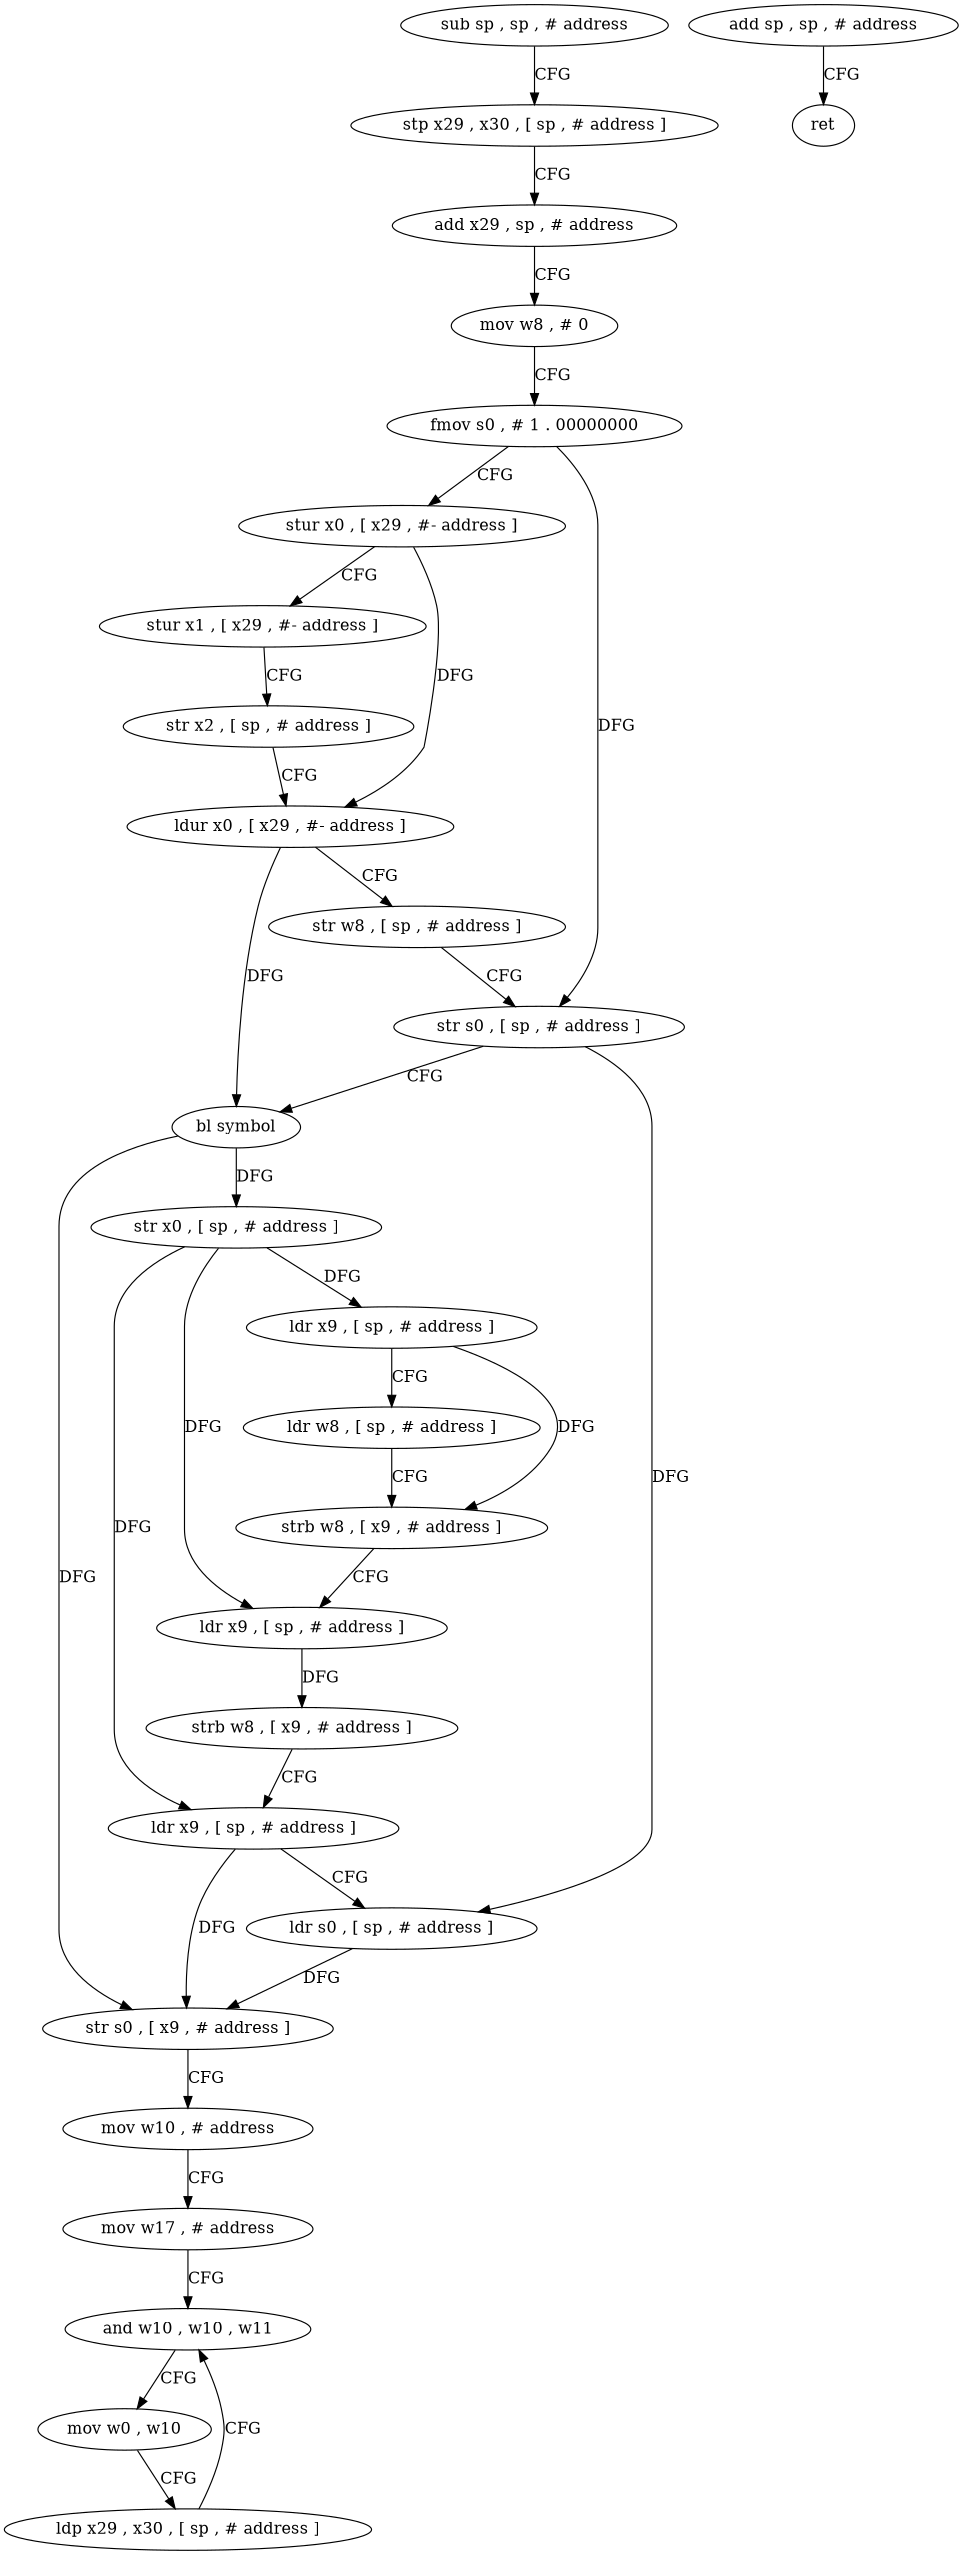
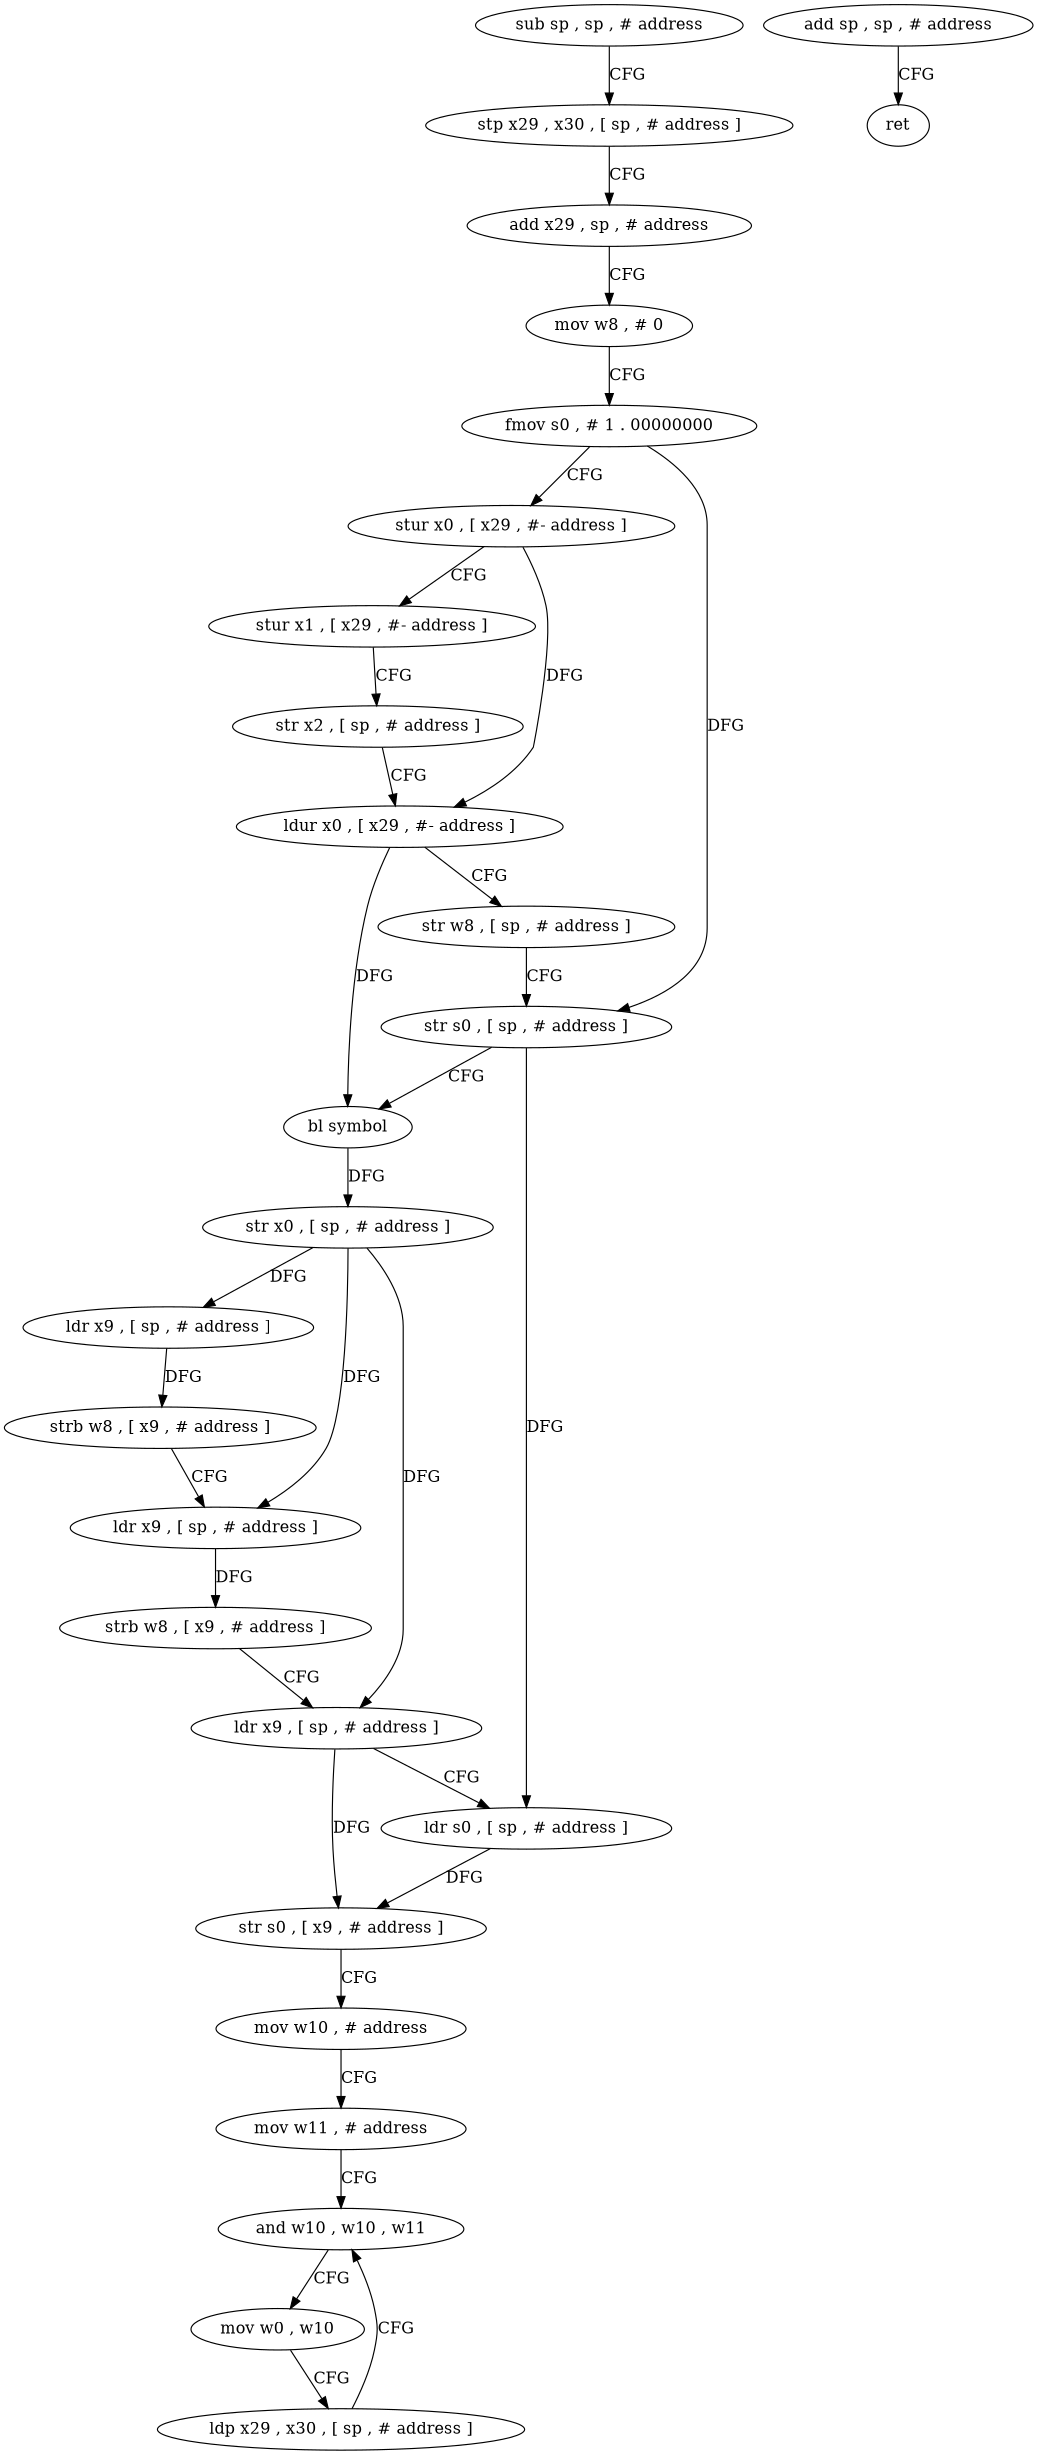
(392, 1428) -> none
(59, 1549) -> none
(188, 2229) -> (341, 2129)
